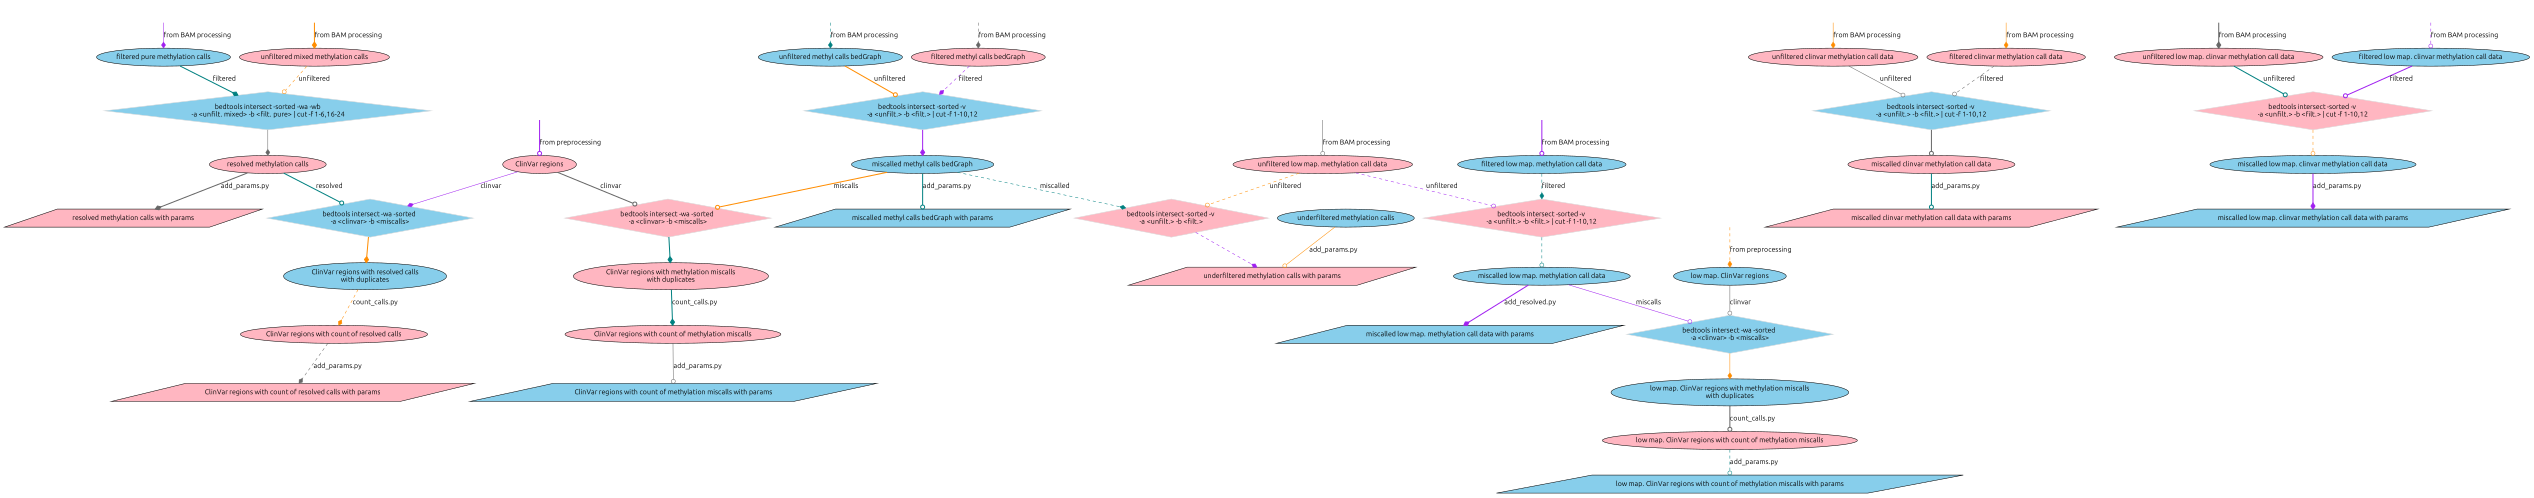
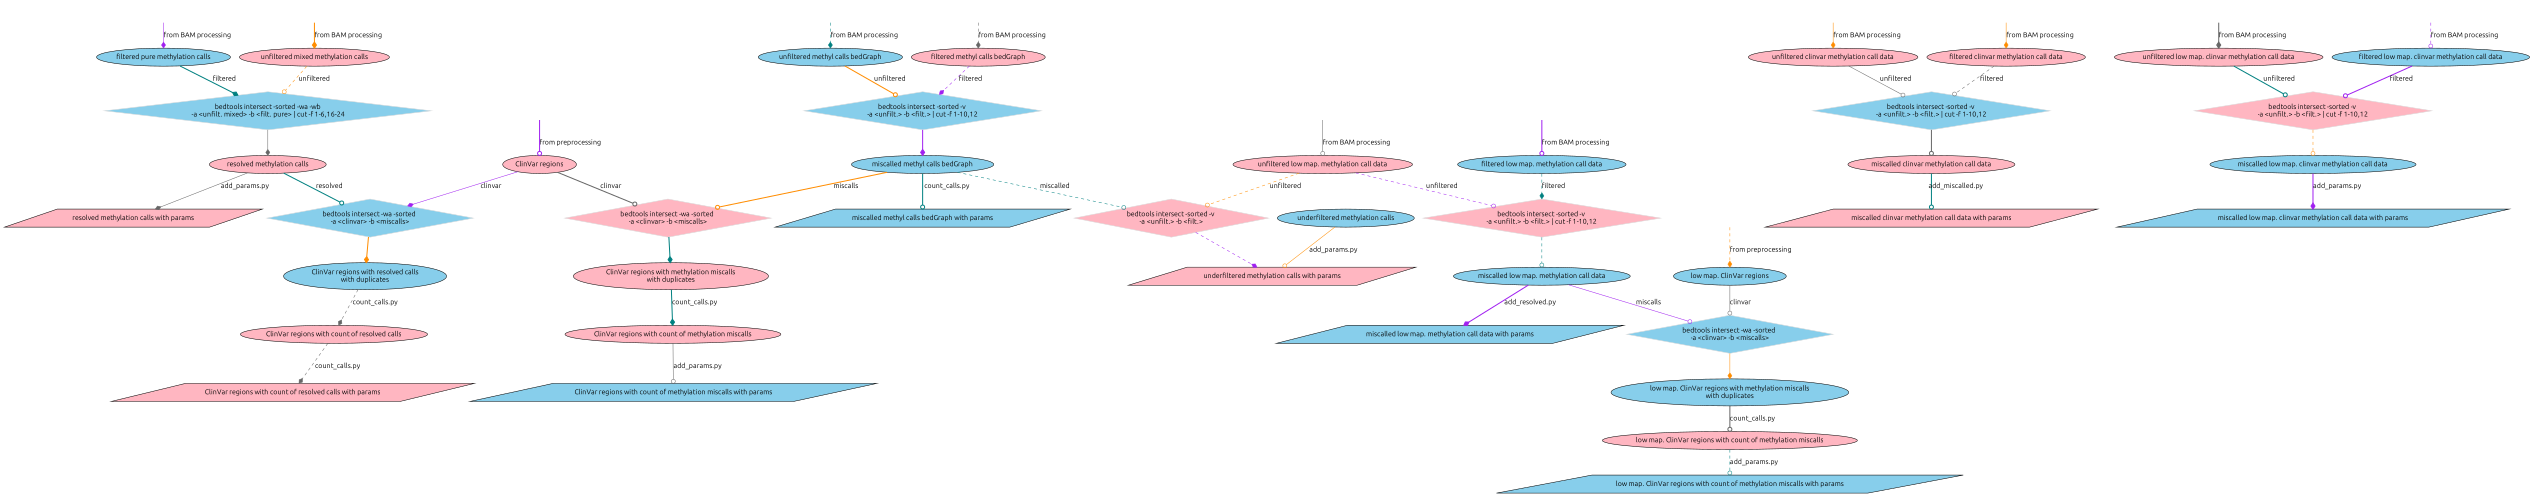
(947, 186) -> (947, 186)
(1956, 186) -> (1956, 186)
(204, 190) -> (204, 190)
(1039, 190) -> (1039, 190)
(350, 305) -> (350, 305)
(338, 366) -> (338, 366)
